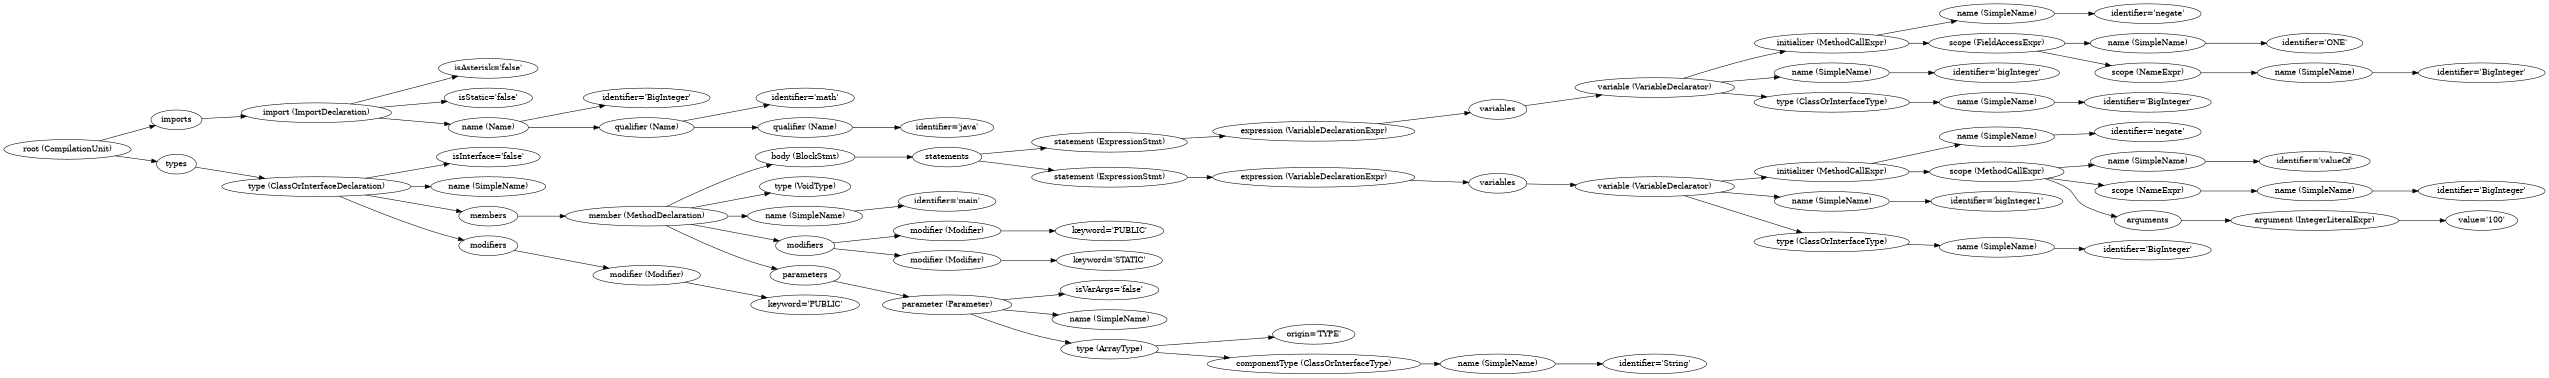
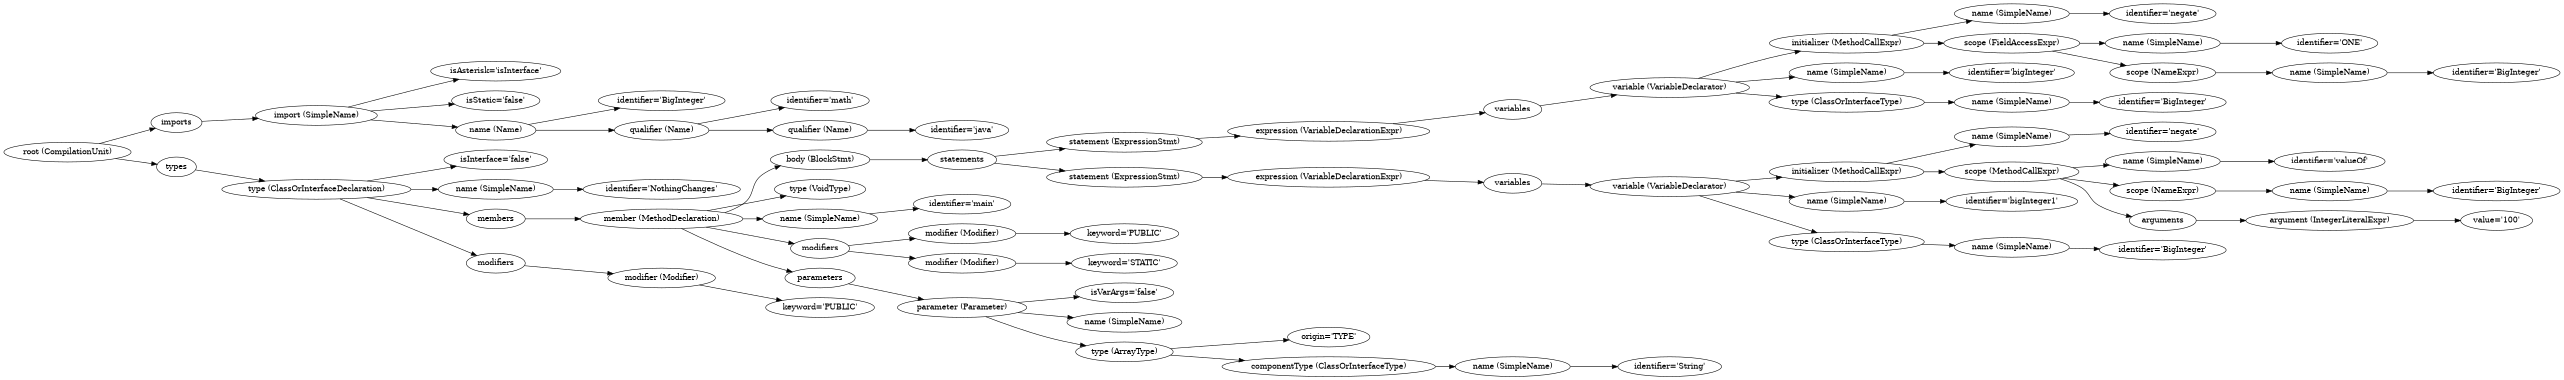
(488, 68) -> (496, 71)
(316, 113) -> (316, 115)
none -> (662, 189)
